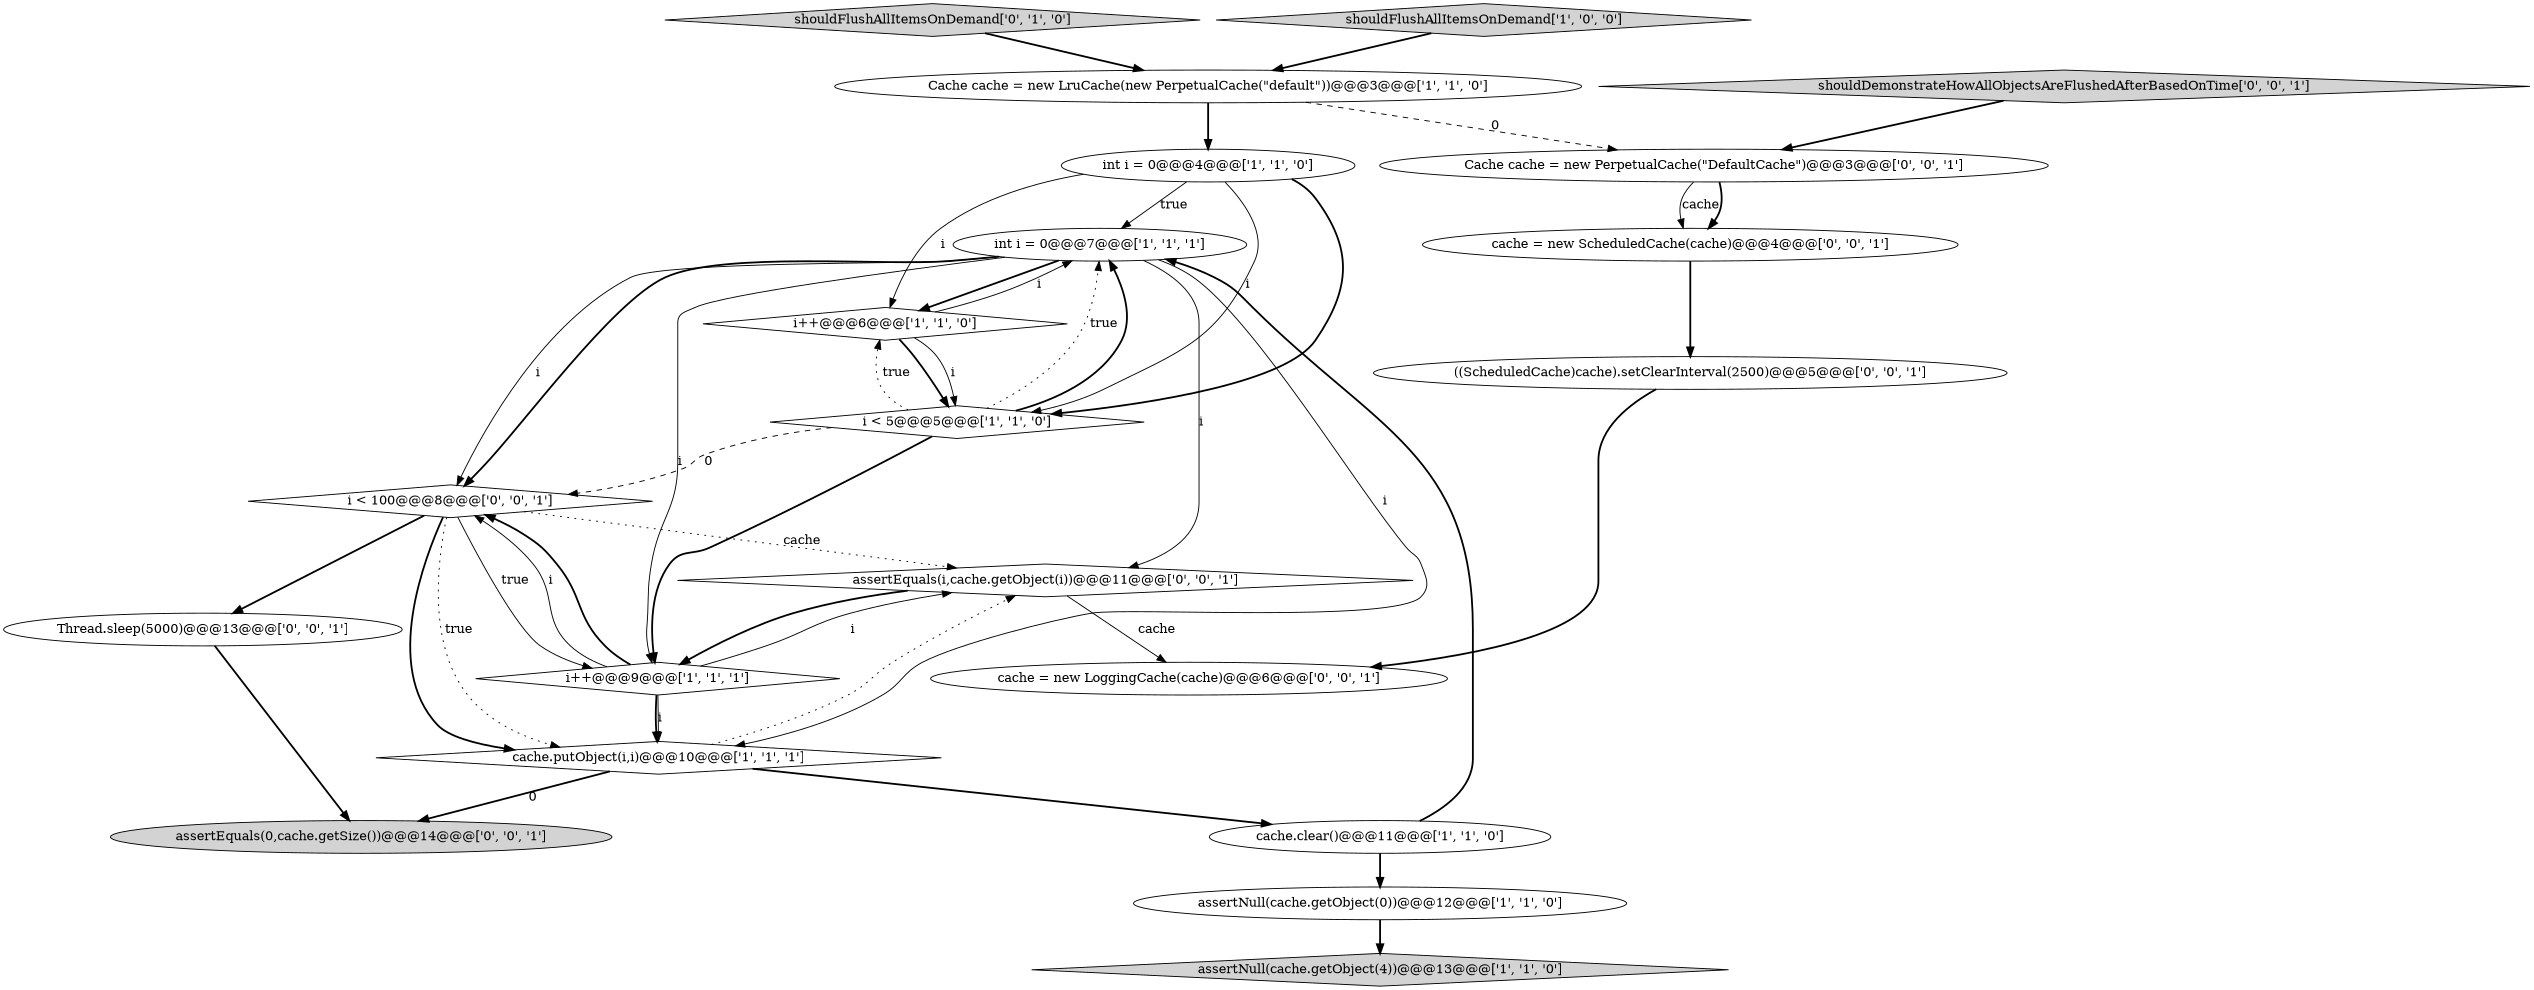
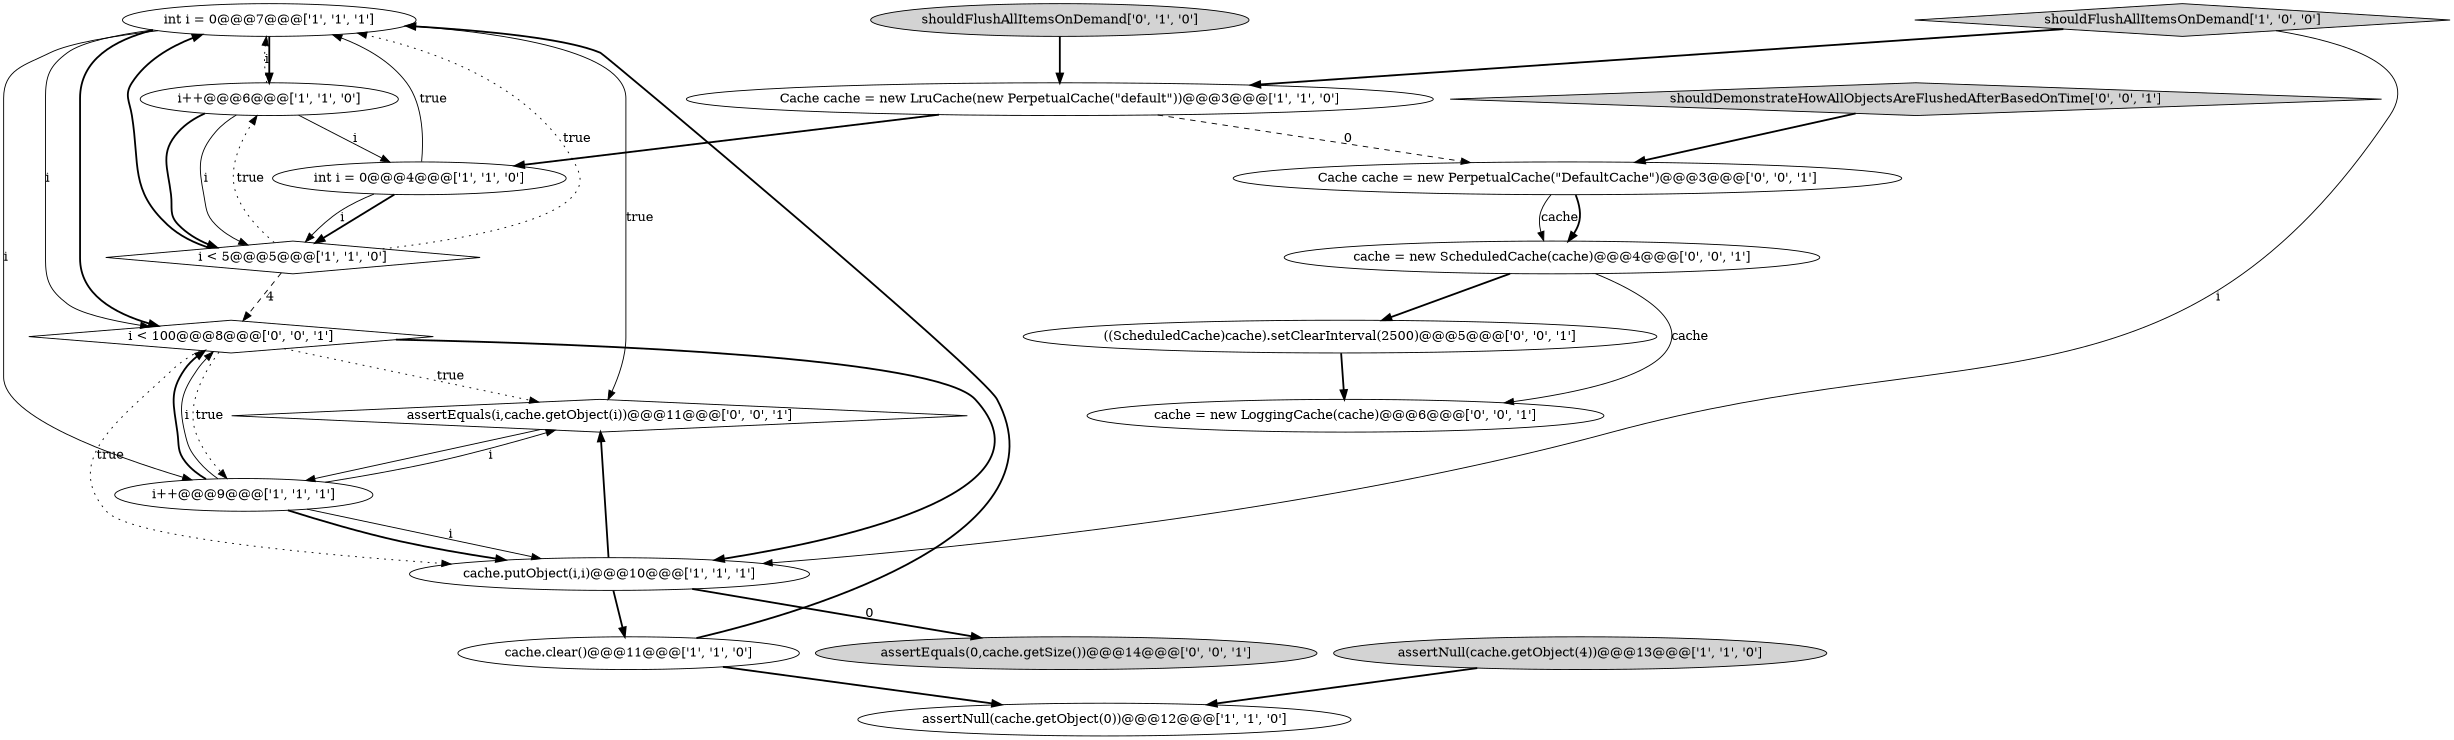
(932, 20) -> (1060, 20)
(970, 210) -> (340, 137)
(1001, 293) -> (265, 64)
(885, 324) -> (269, 99)
(1201, 422) -> (640, 218)
(709, 462) -> (270, 297)
(760, 524) -> none
(802, 541) -> (451, 376)
(507, 605) -> (193, 413)
(1290, 612) -> (1705, 411)
(794, 613) -> (428, 454)
(1113, 627) -> (1649, 365)
(203, 630) -> none
(658, 679) -> (244, 495)
(865, 684) -> (605, 500)
(659, 758) -> (610, 574)
(1380, 932) -> (1347, 686)
(1380, 970) -> (1580, 653)
